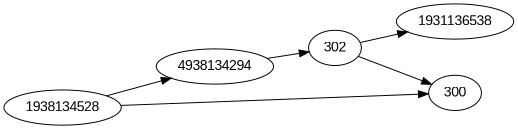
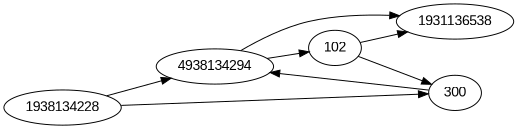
none -> (312, 21)
(335, 48) -> (335, 48)
none -> (354, 82)
(63, 108) -> (63, 108)
